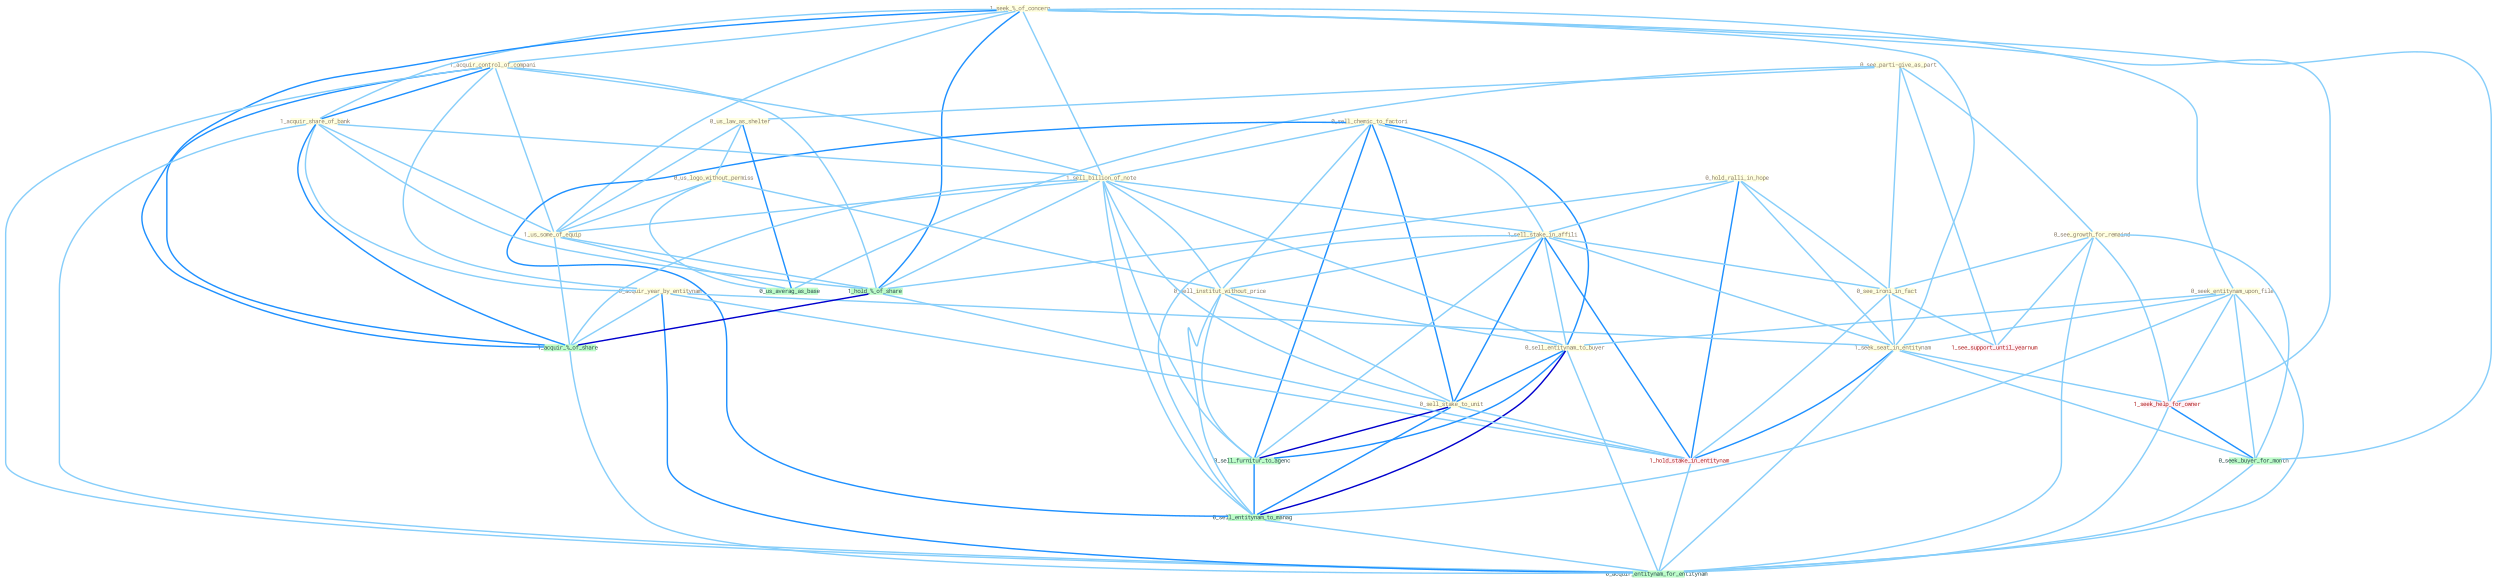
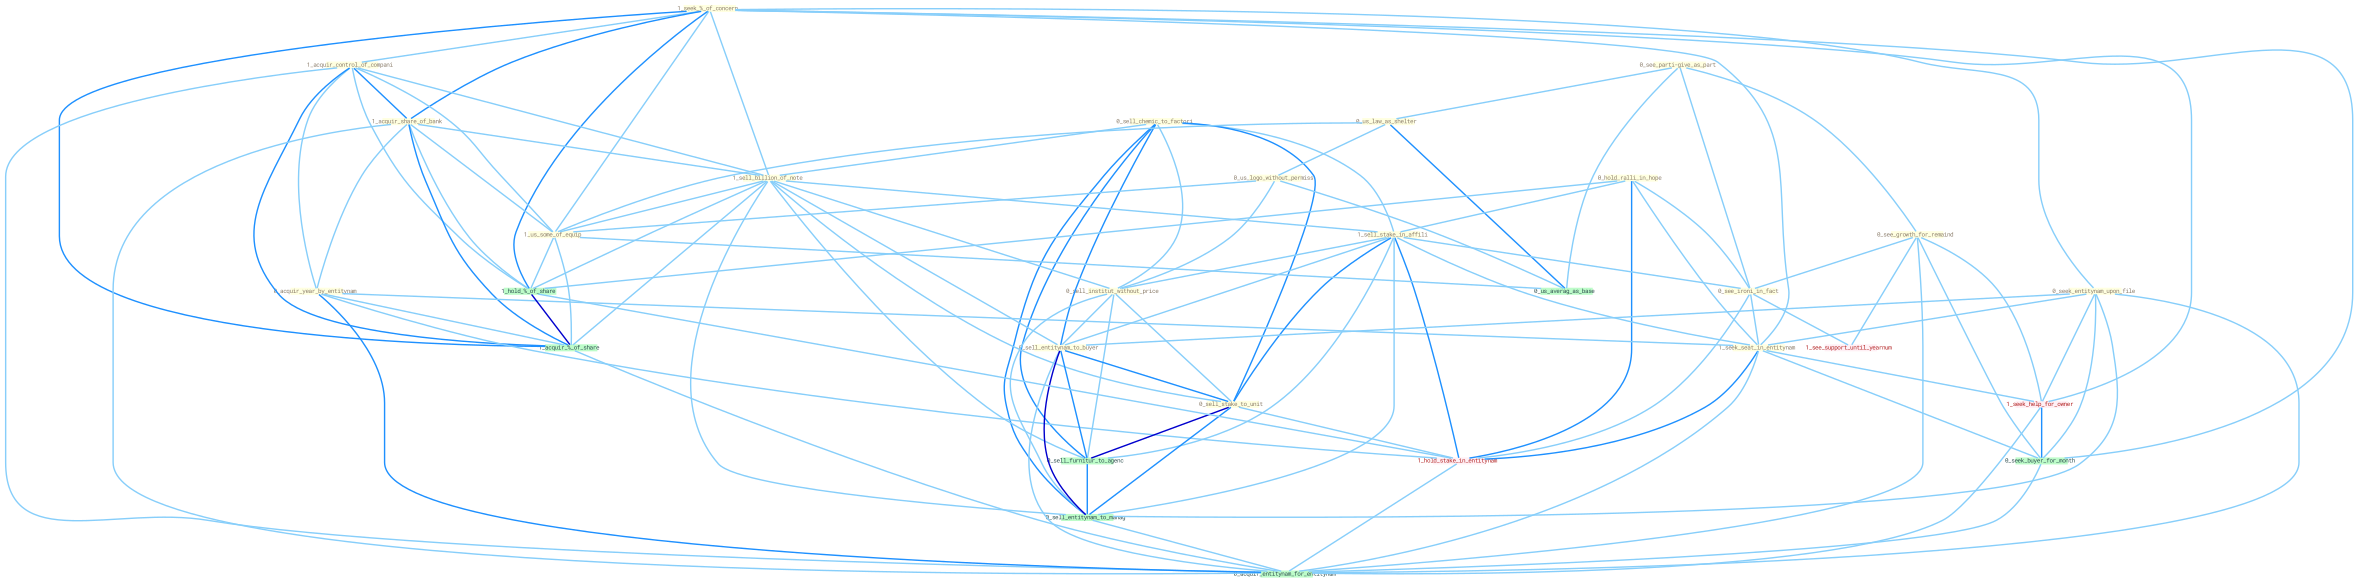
(651, 28) -> (550, 49)
(1948, 206) -> none
